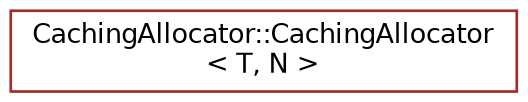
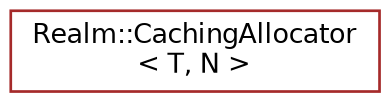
(264, 51) -> (195, 51)
